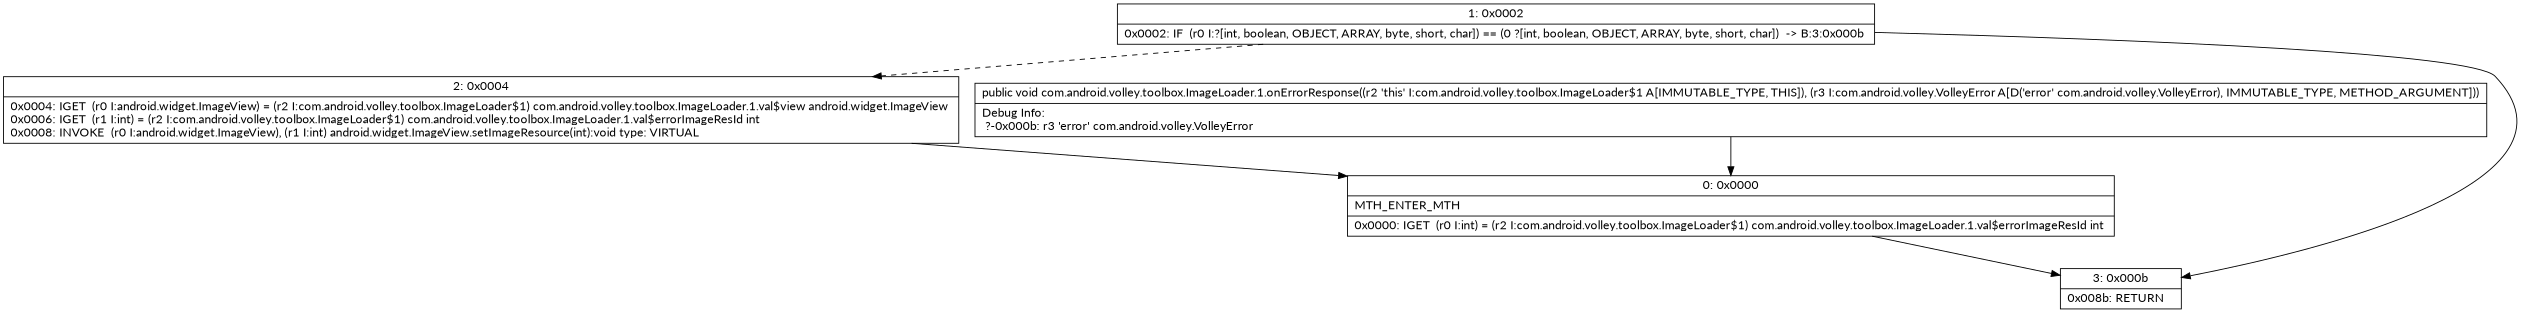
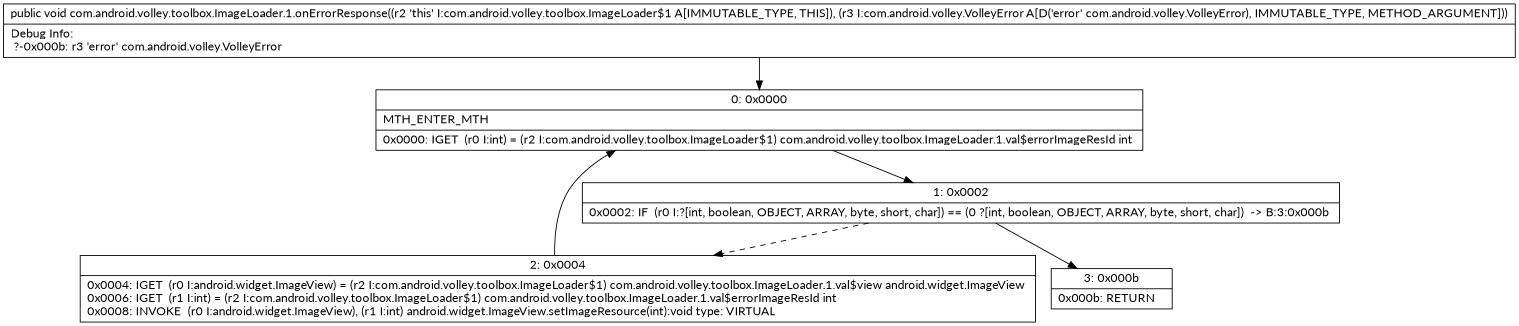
(1962, 255) -> (869, 165)
(2121, 298) -> (1112, 298)
